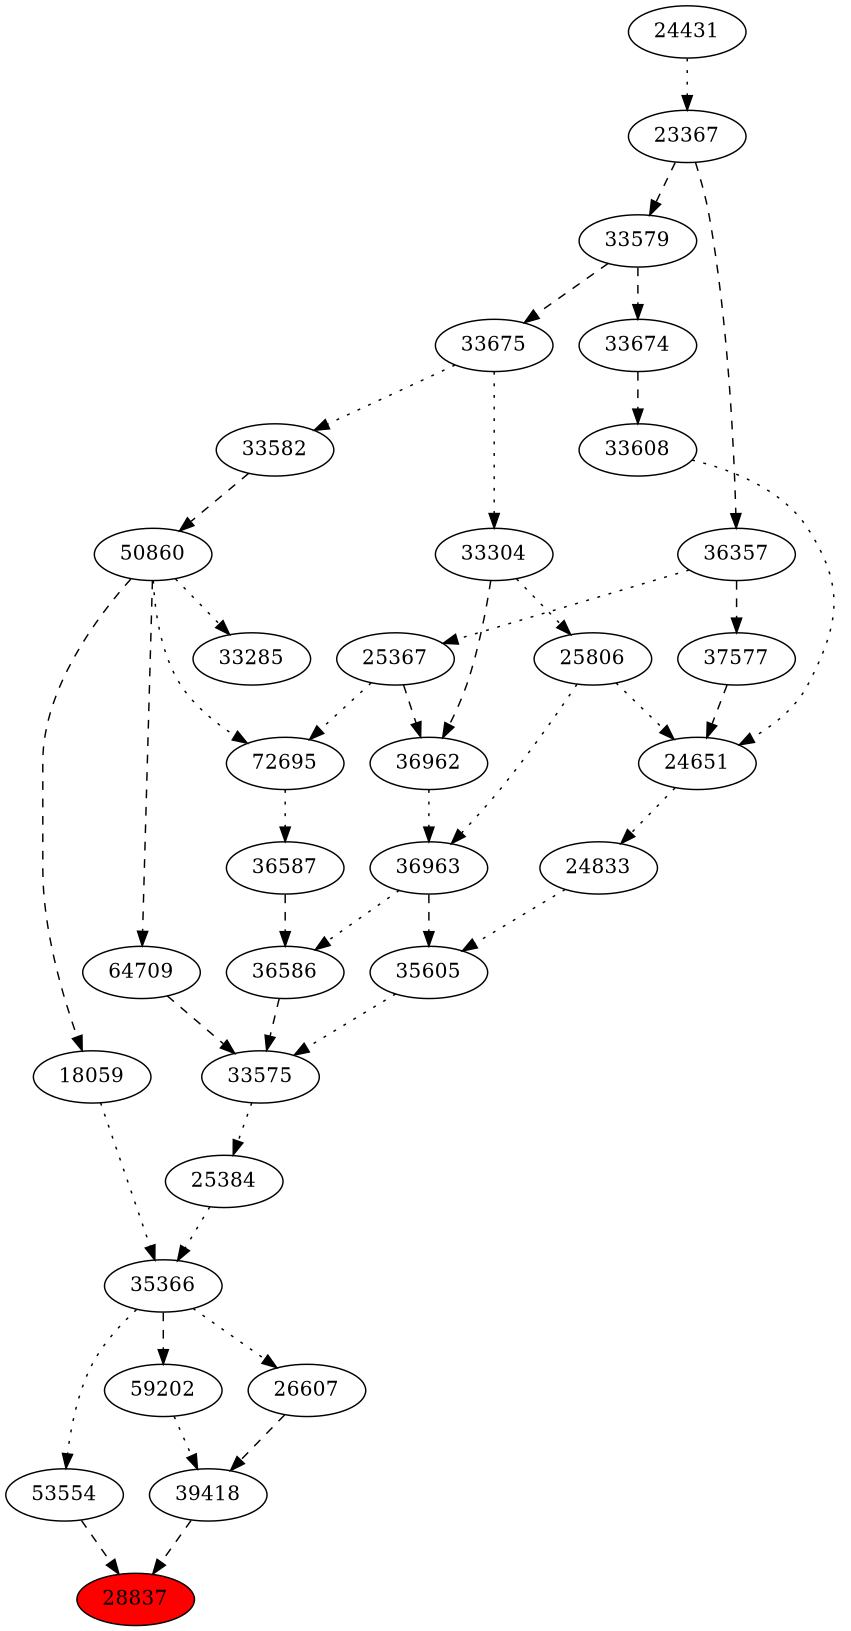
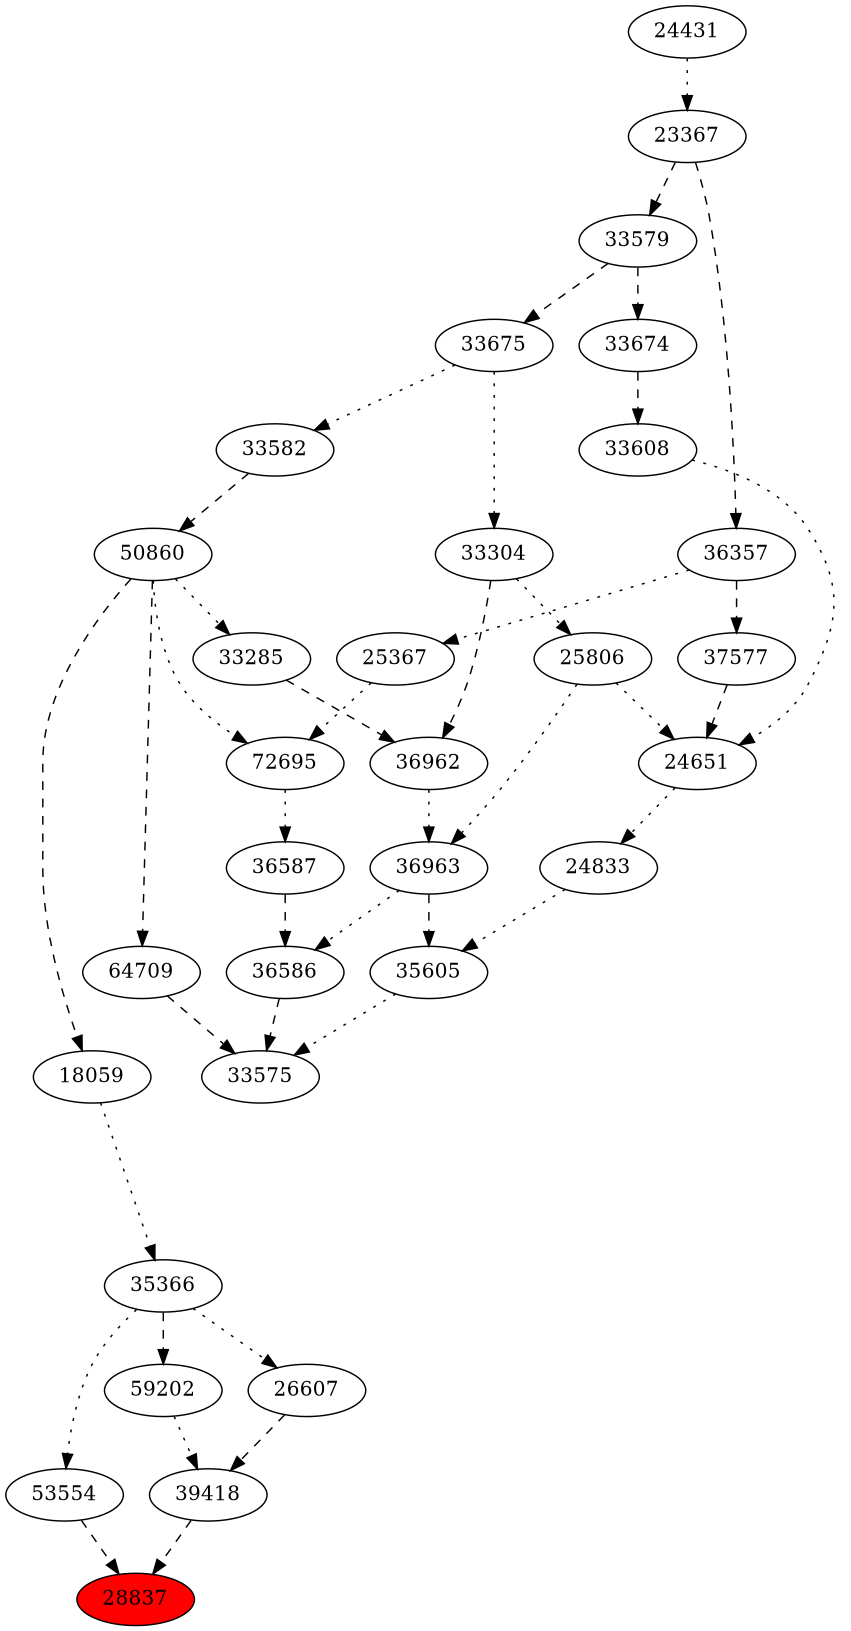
(410, 704) -> (332, 706)
(224, 1181) -> none
